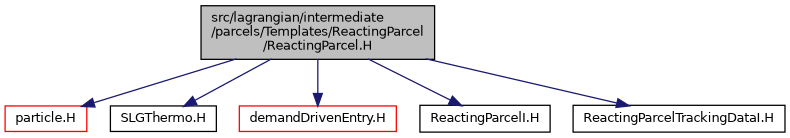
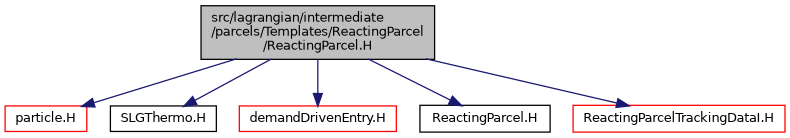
(485, 119) -> (485, 119)
(679, 119) -> (679, 119)
